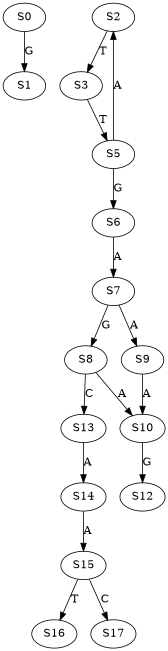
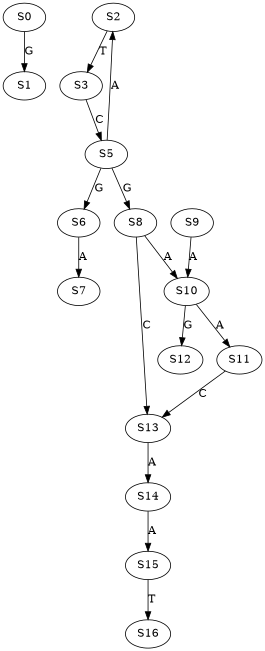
(103, 120) -> (100, 120)
(101, 322) -> (119, 185)
(126, 322) -> none
none -> (239, 360)
(113, 634) -> none
